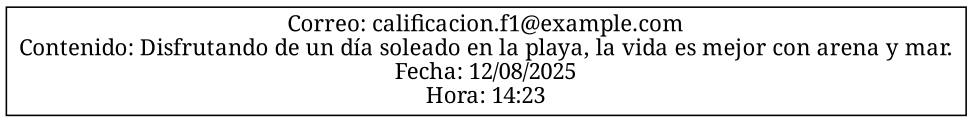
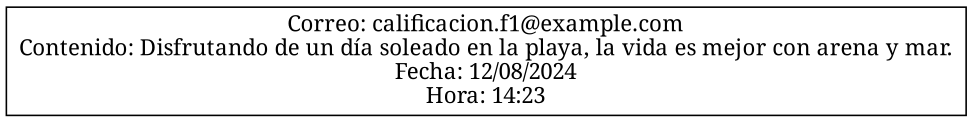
(486, 72) -> (486, 72)
